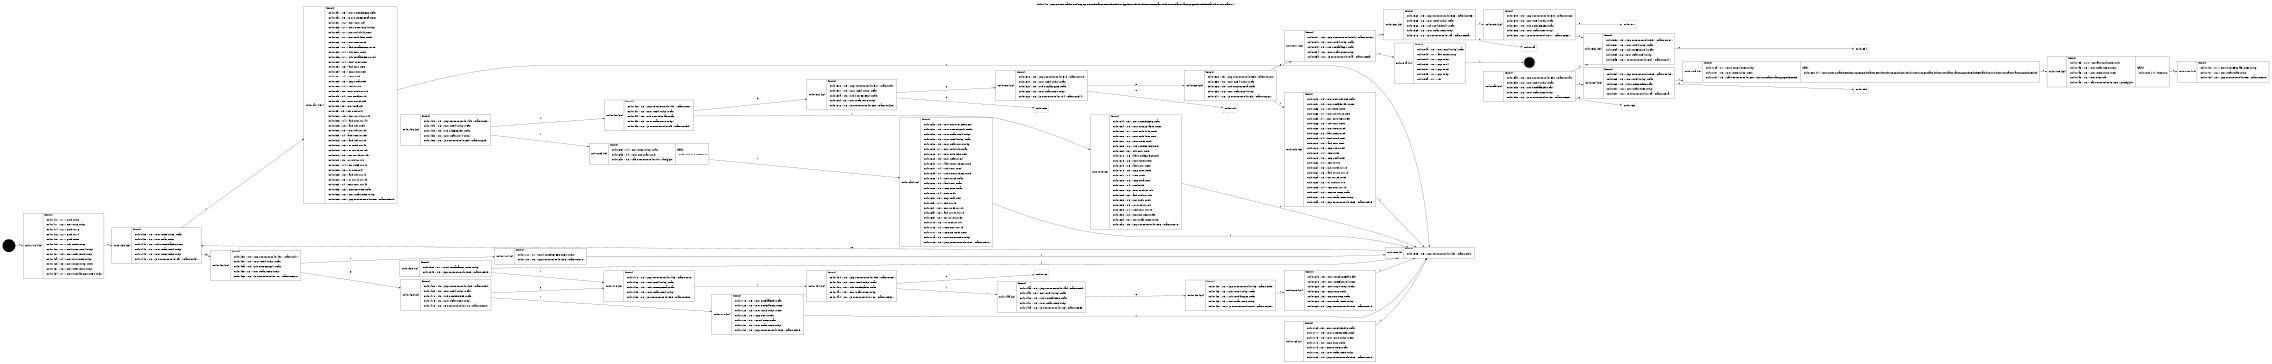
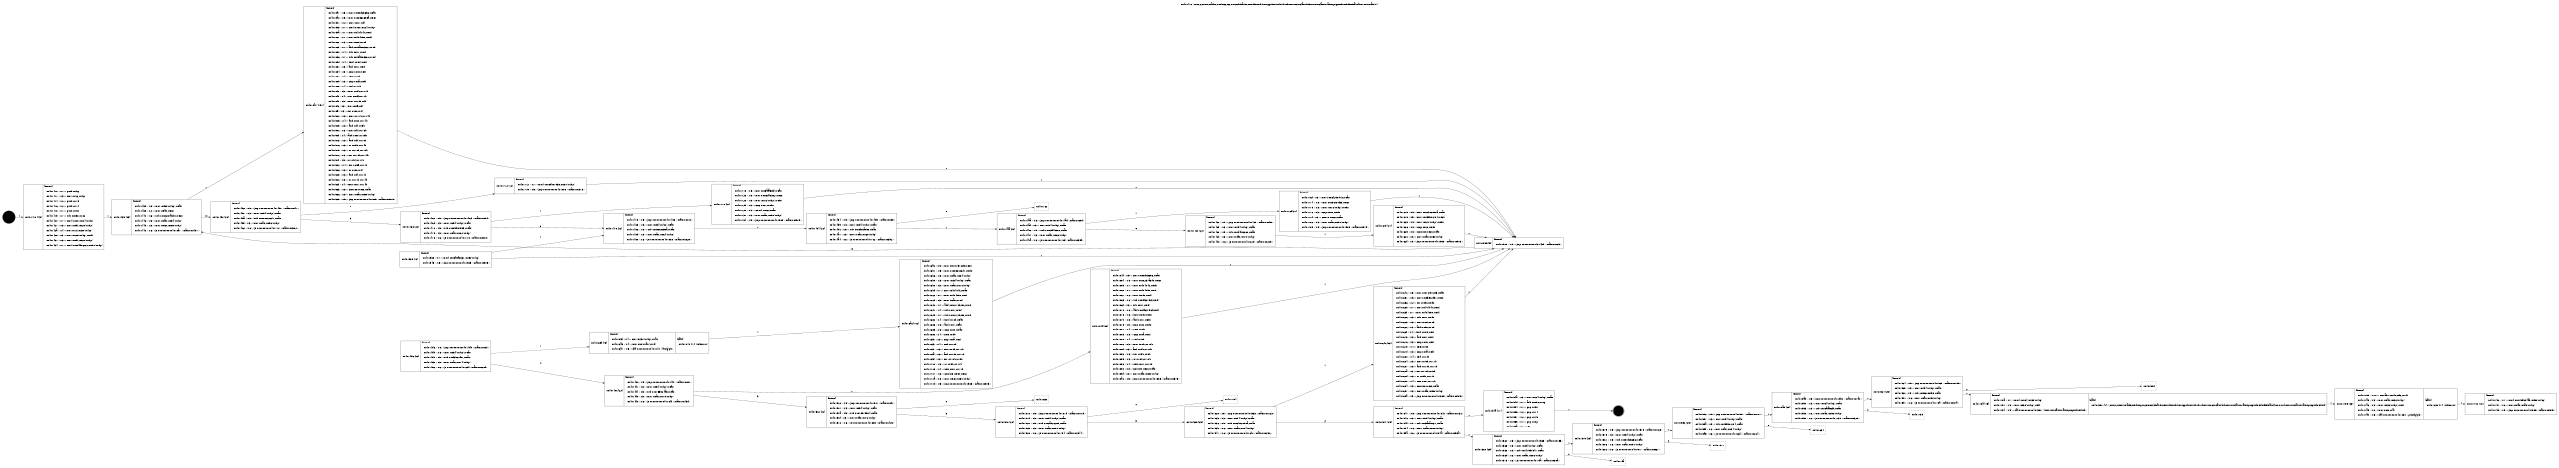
(1579, 68) -> (1767, 415)
none -> (1181, 214)
